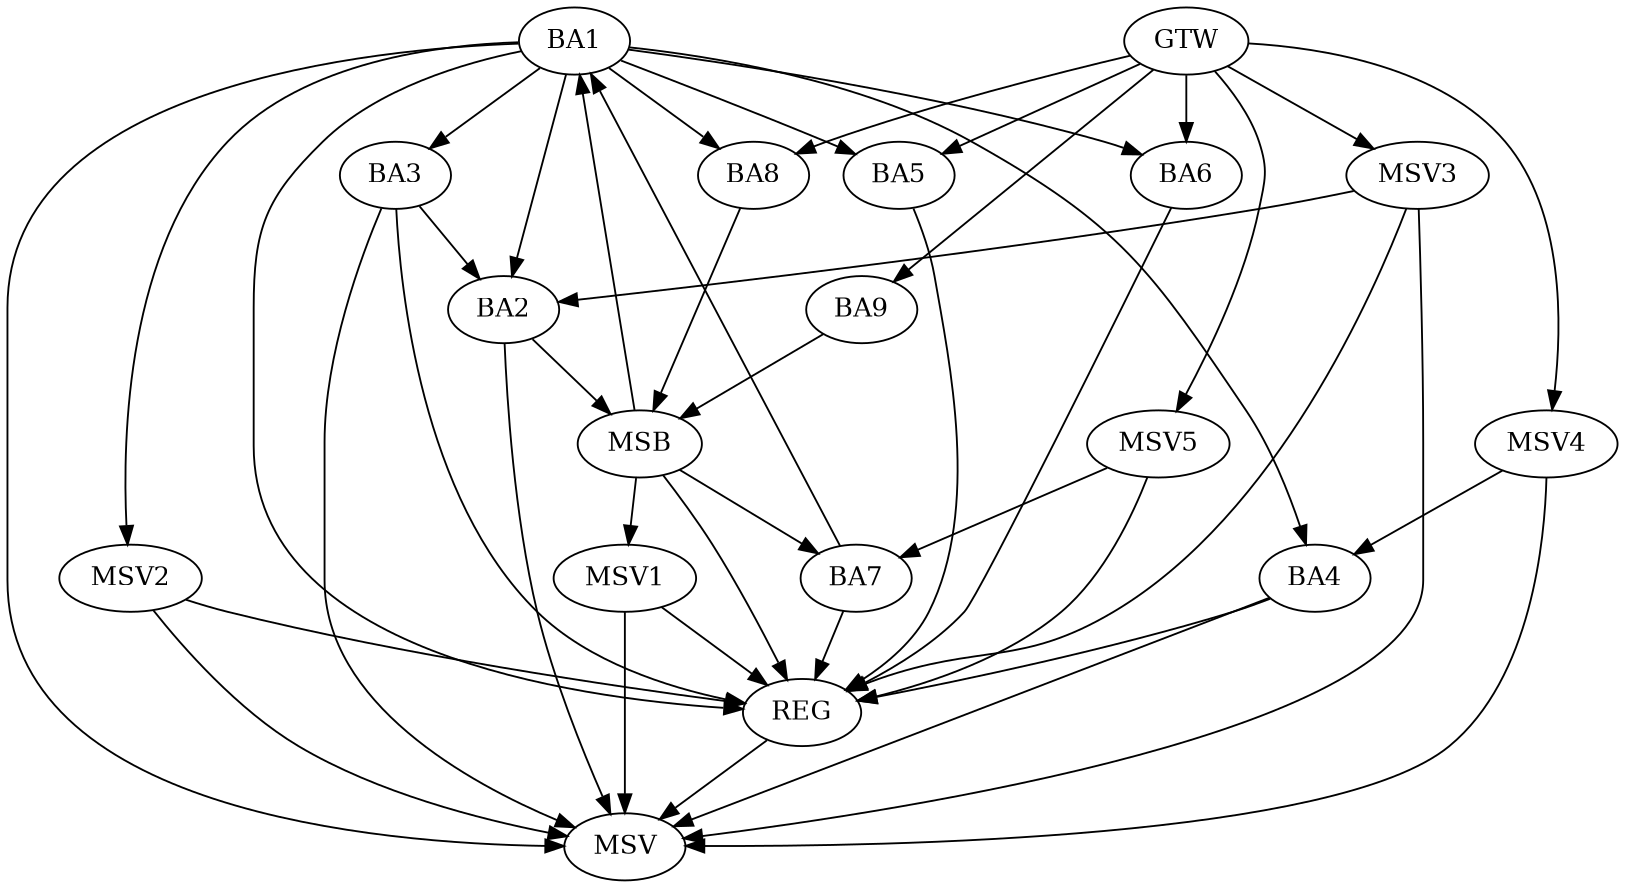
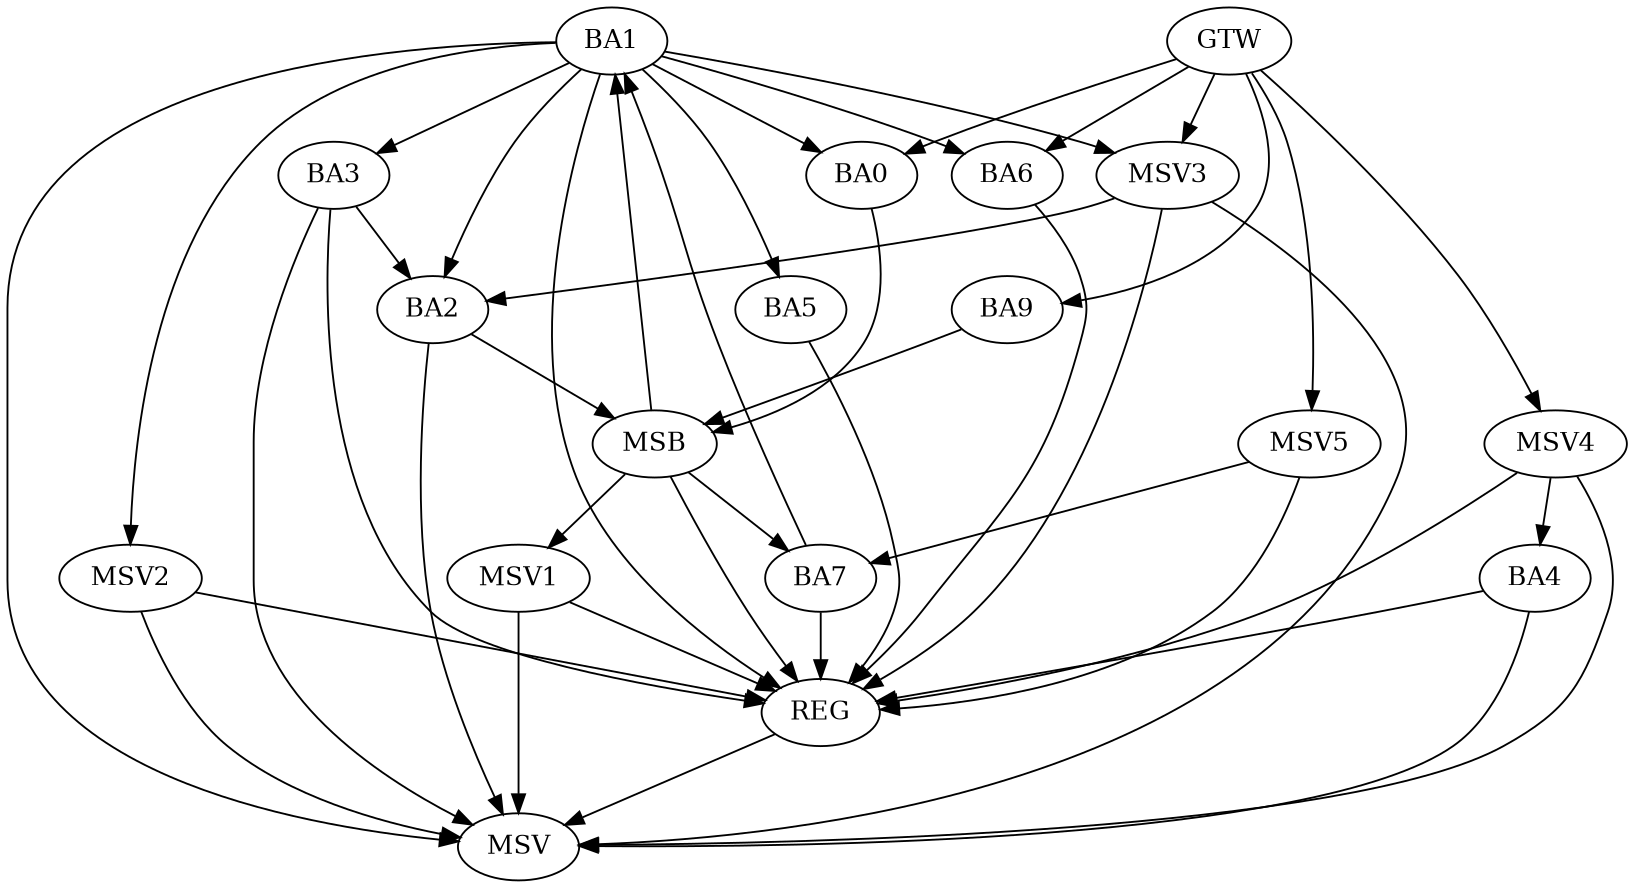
(1050, 105) -> none
(754, 175) -> (862, 175)
(1041, 184) -> (882, 93)
none -> (1222, 627)
